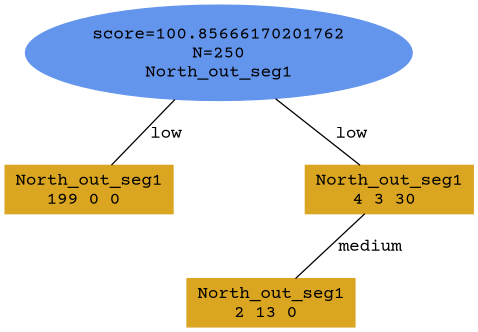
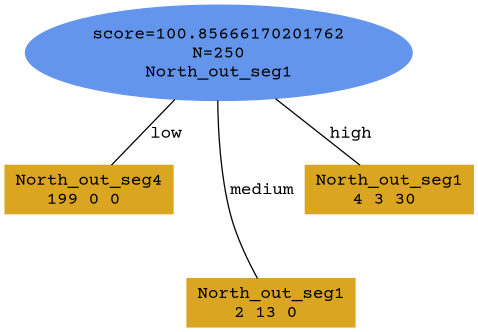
(351, 133) -> (351, 133)
(89, 190) -> (89, 190)
(330, 246) -> (226, 192)
